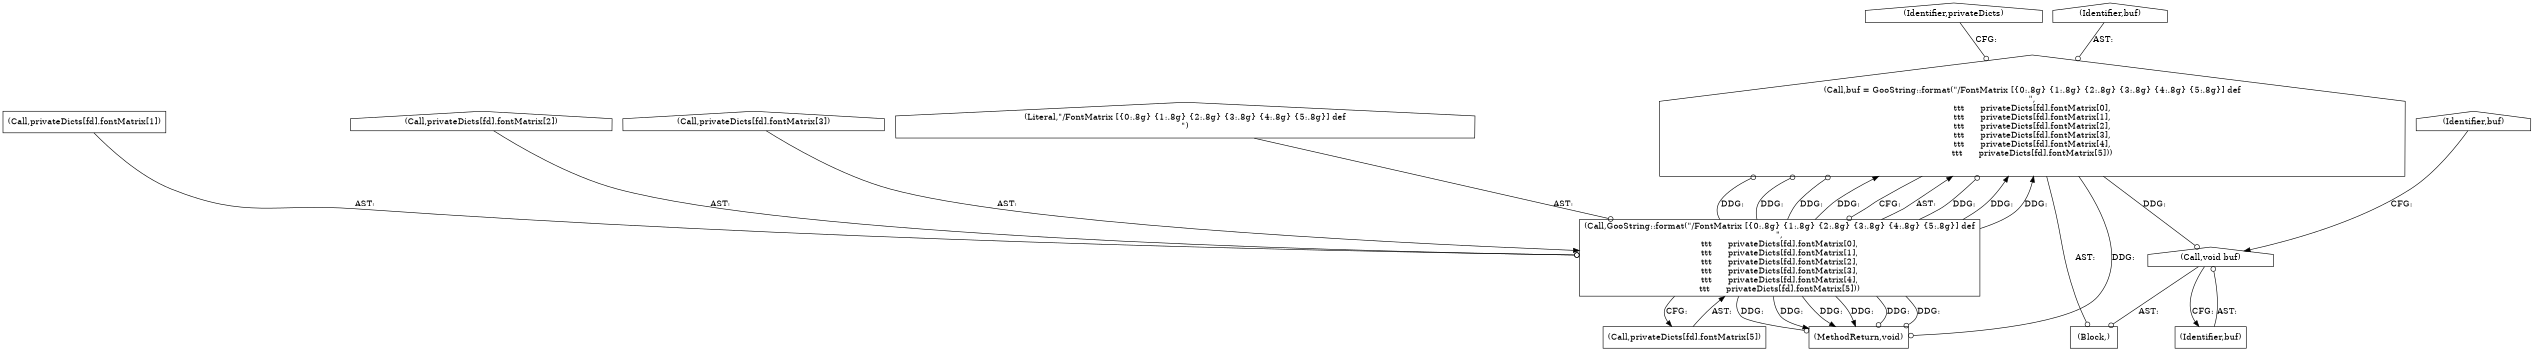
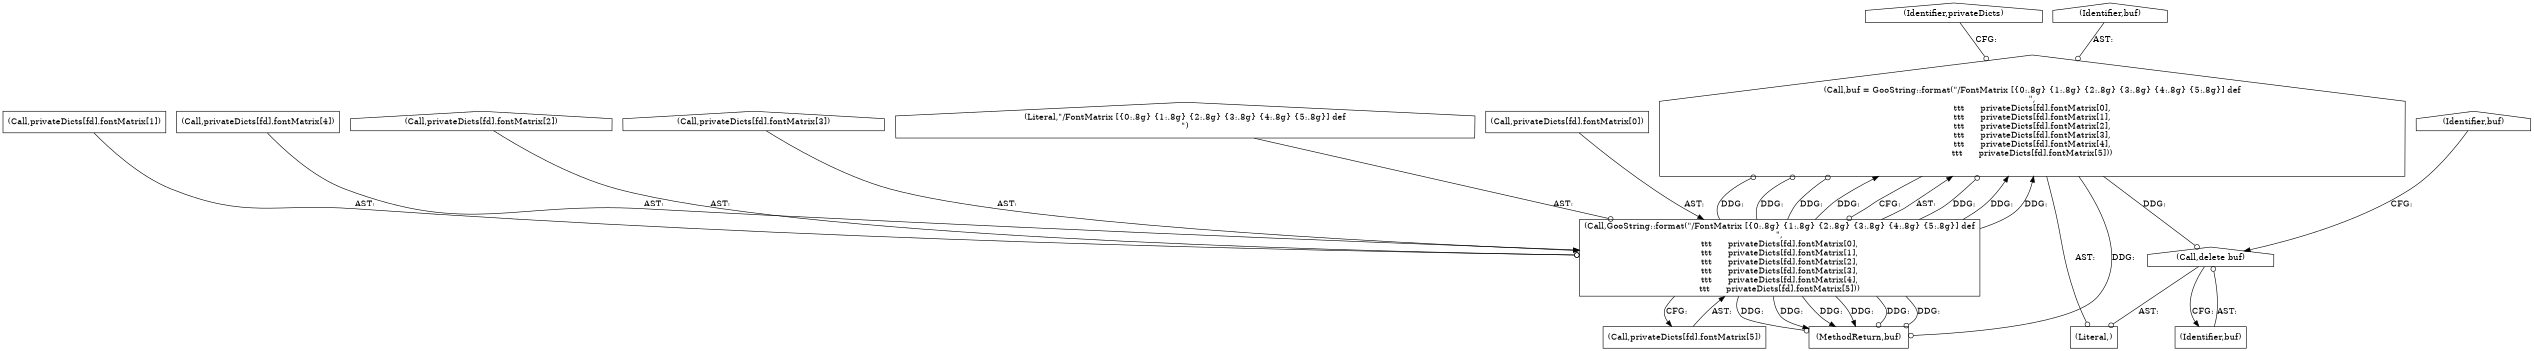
none -> (258, 122)
none -> (1567, 122)
(2211, 258) -> (2211, 258)
(1859, 337) -> (1859, 337)
(2094, 337) -> (2094, 337)
